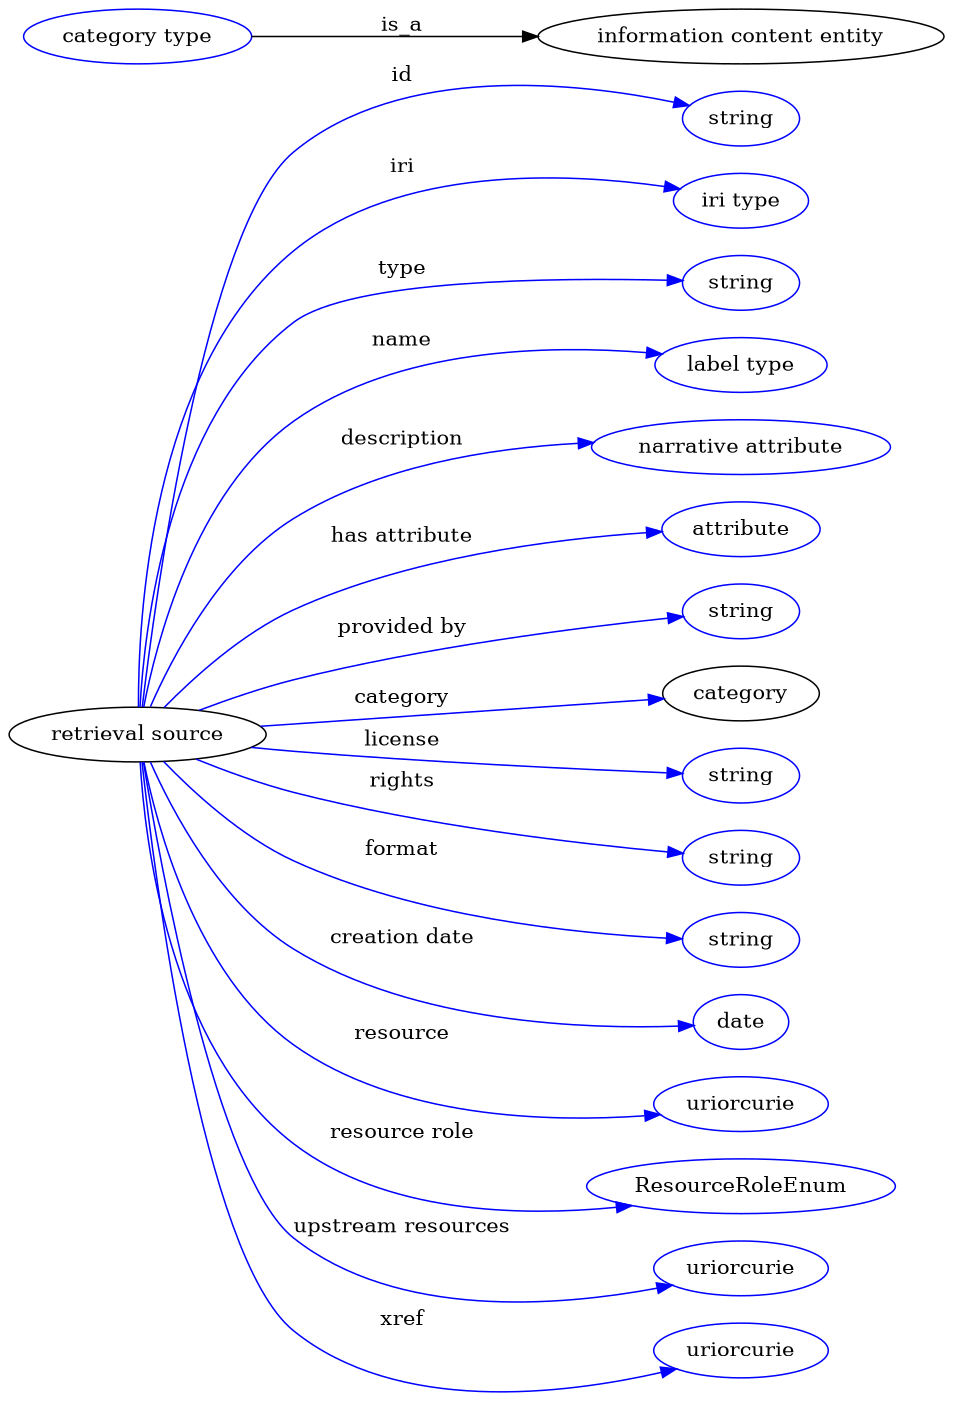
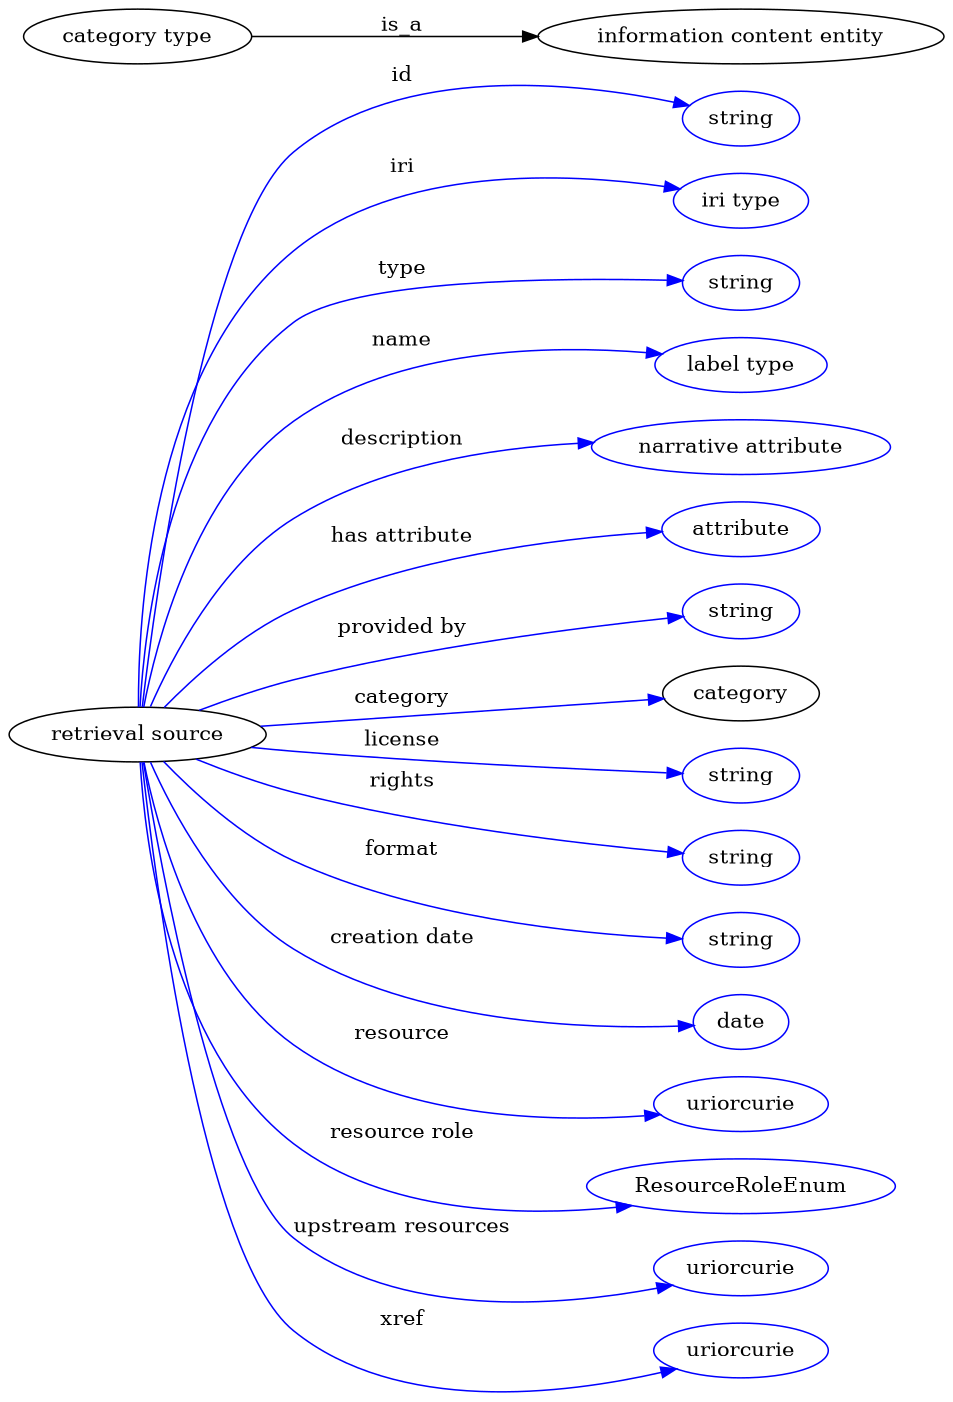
(138, 36) -> (138, 36)
